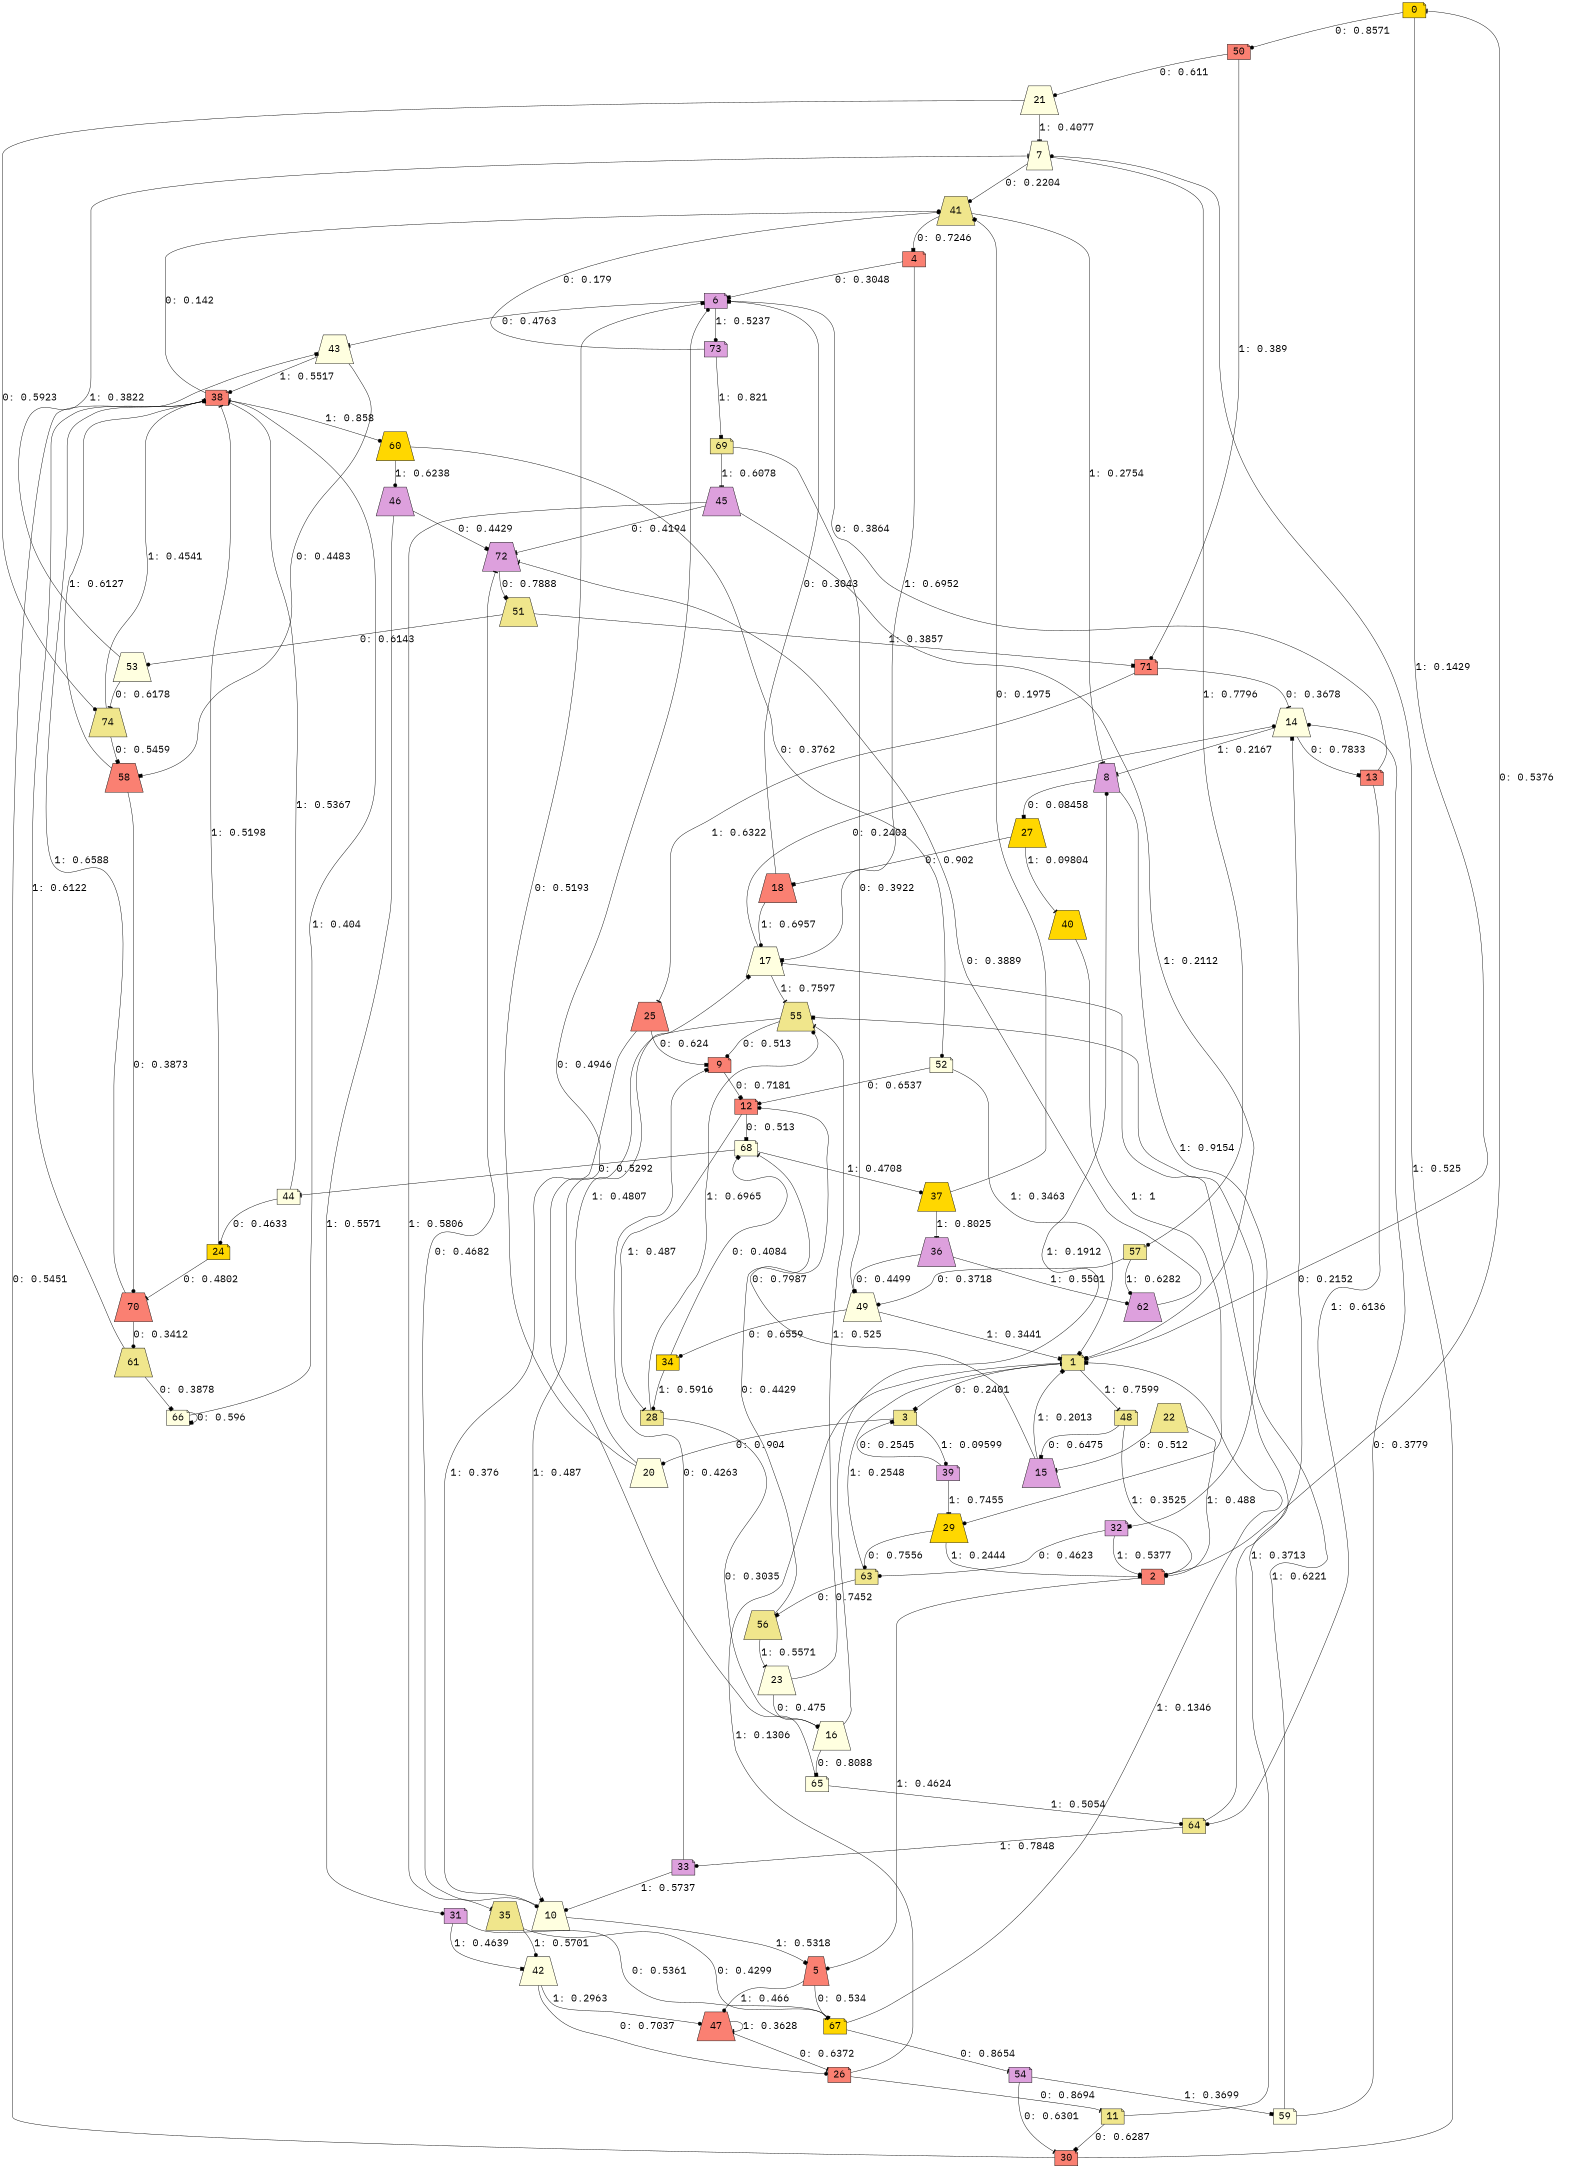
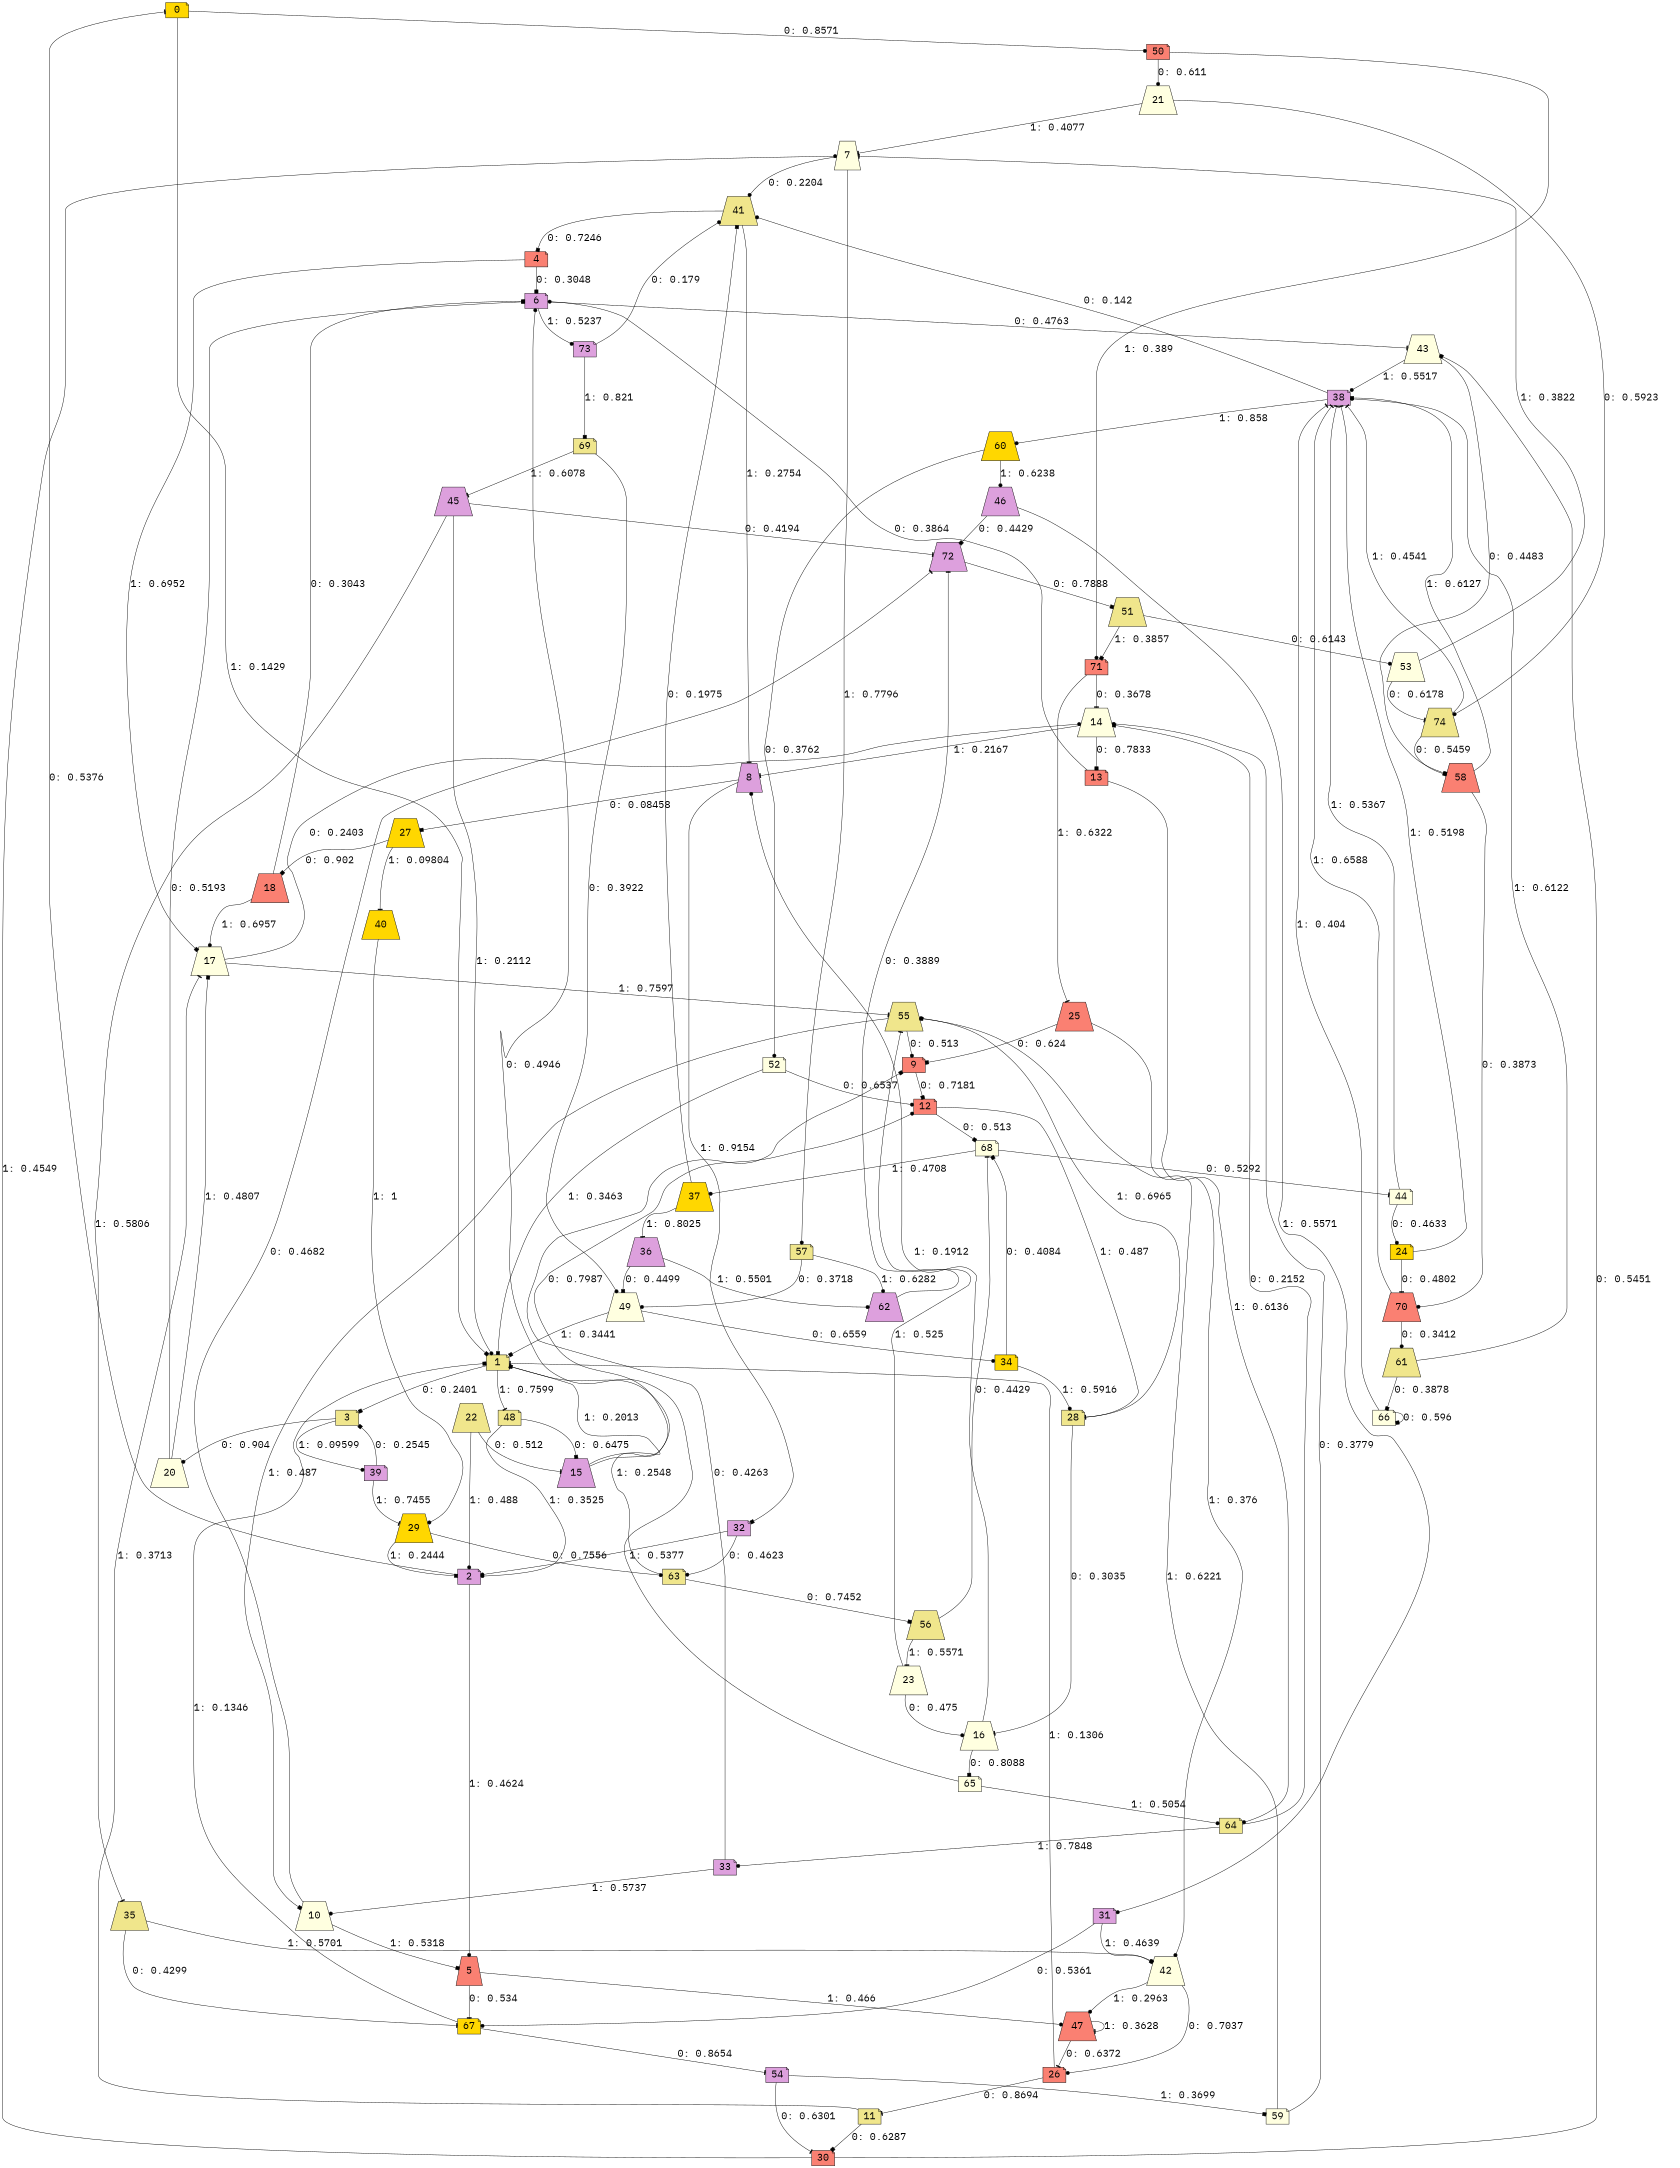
(217, 398) -> (1339, 398)
(1449, 1169) -> (39, 1169)
(449, 1462) -> (1209, 1461)
(1153, 1577) -> (469, 1577)
